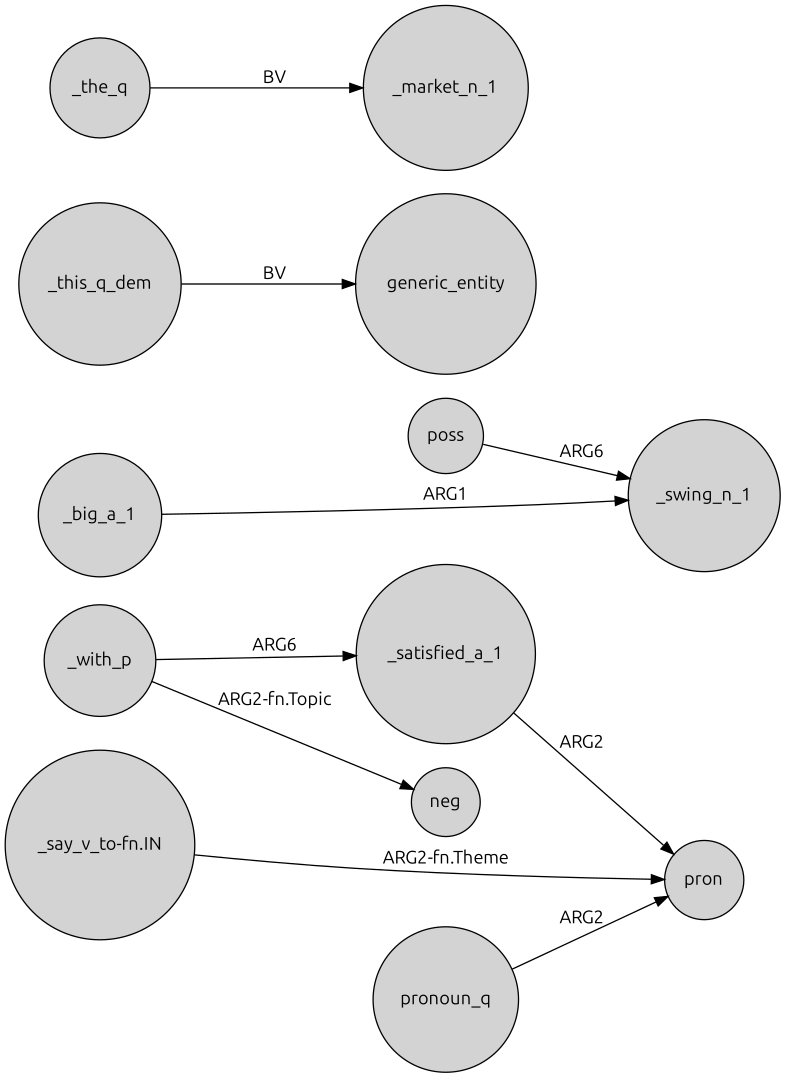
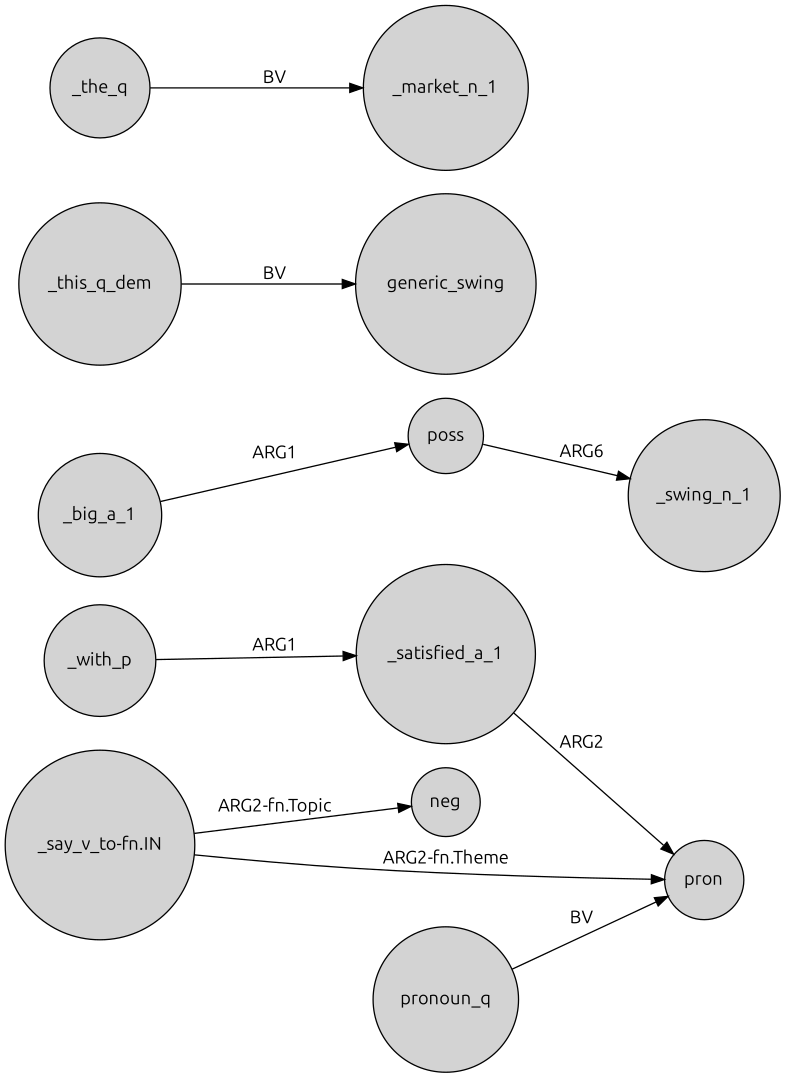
(446, 284) -> (446, 284)
(389, 510) -> (278, 474)
(275, 646) -> (275, 646)
(277, 733) -> (296, 821)
(582, 918) -> (582, 918)
